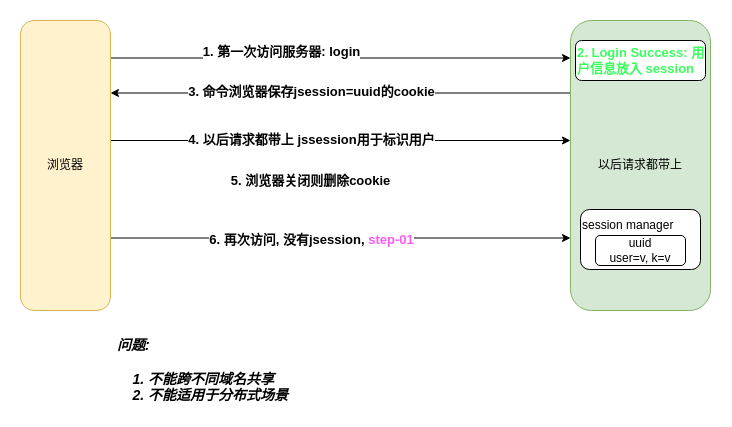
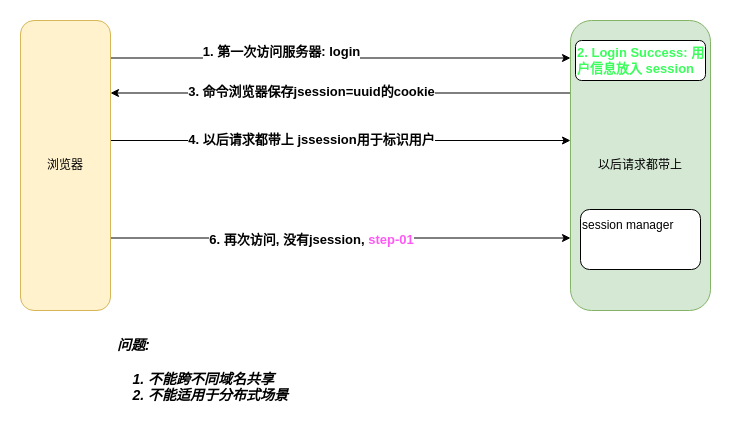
(311, 181) -> none
(641, 251) -> none
